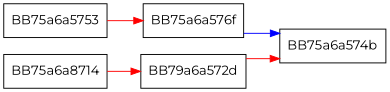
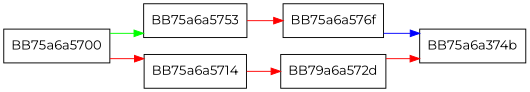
none -> (57, 46)
(333, 46) -> (473, 46)
(55, 71) -> (195, 71)
